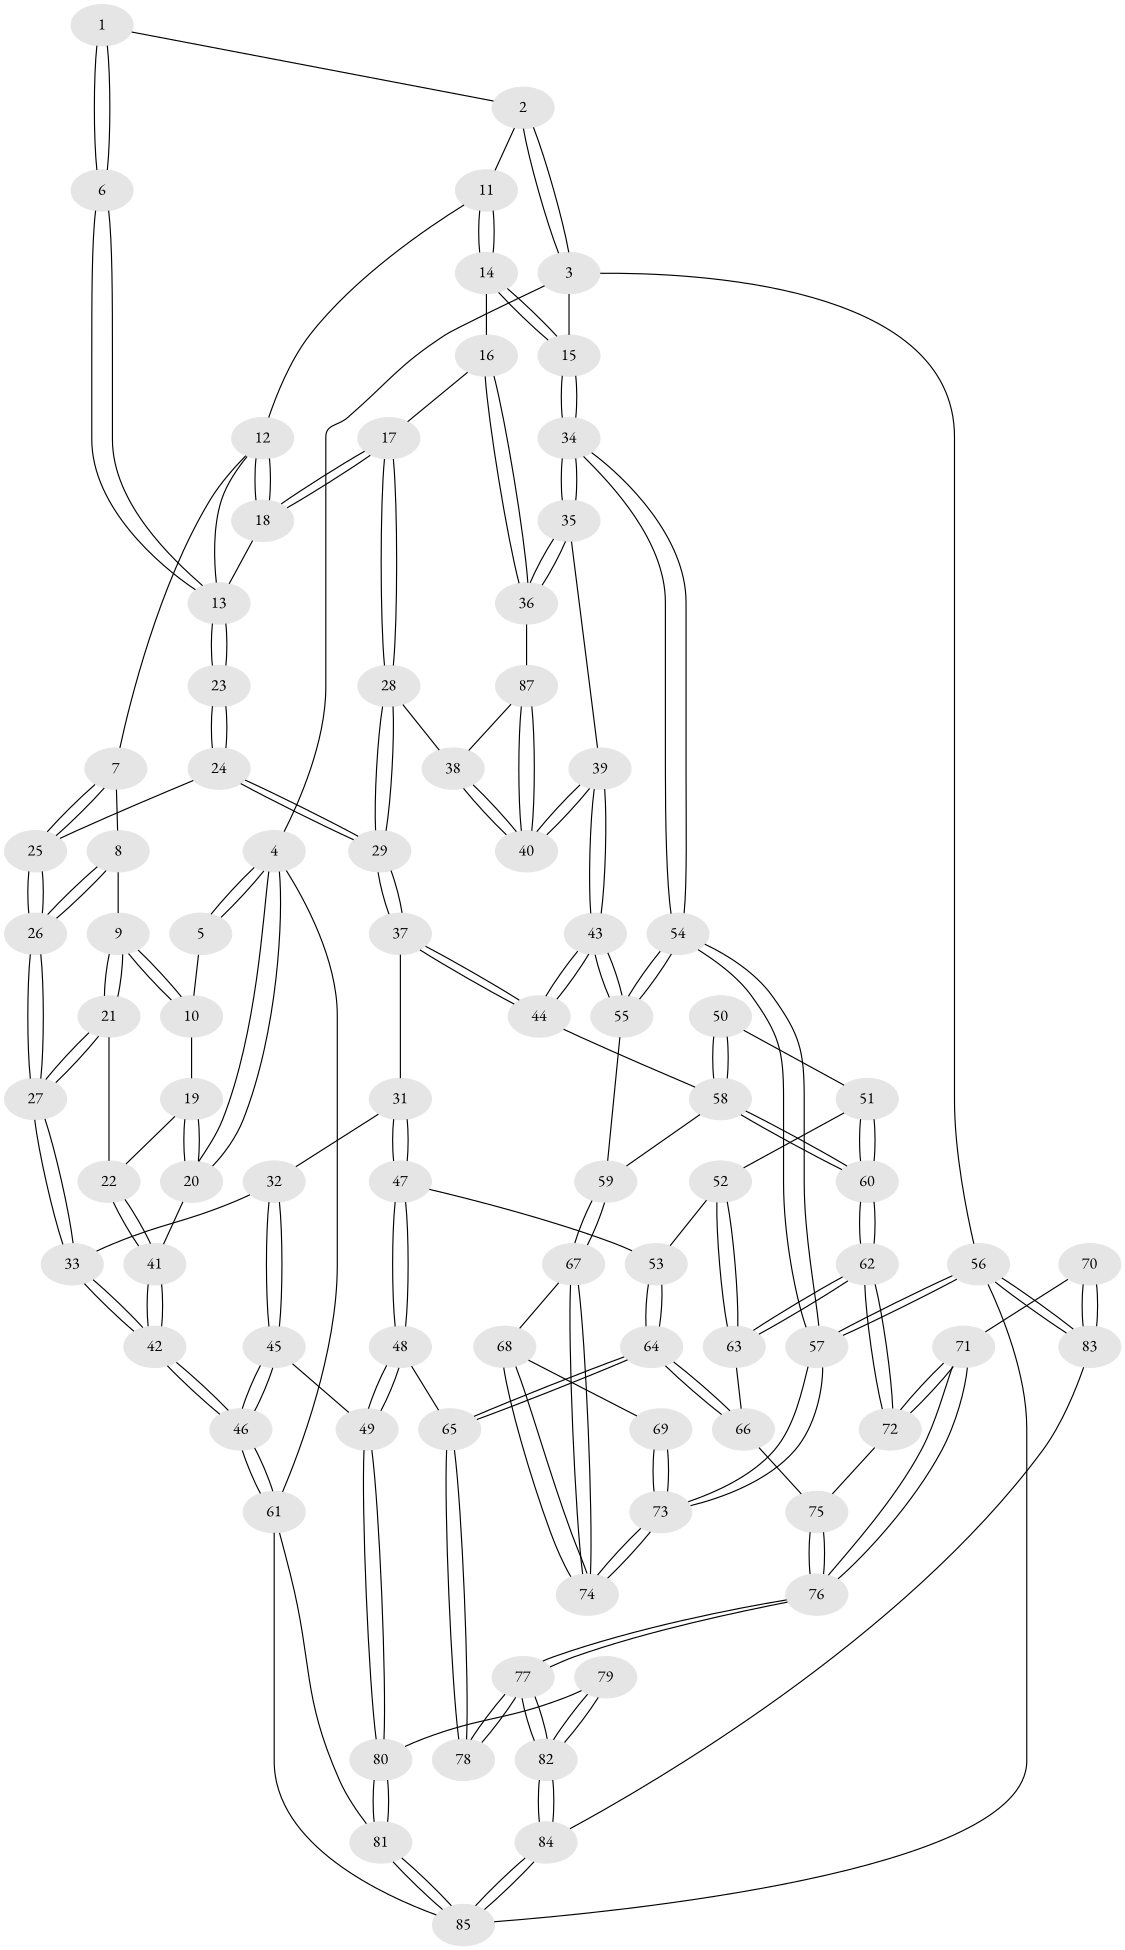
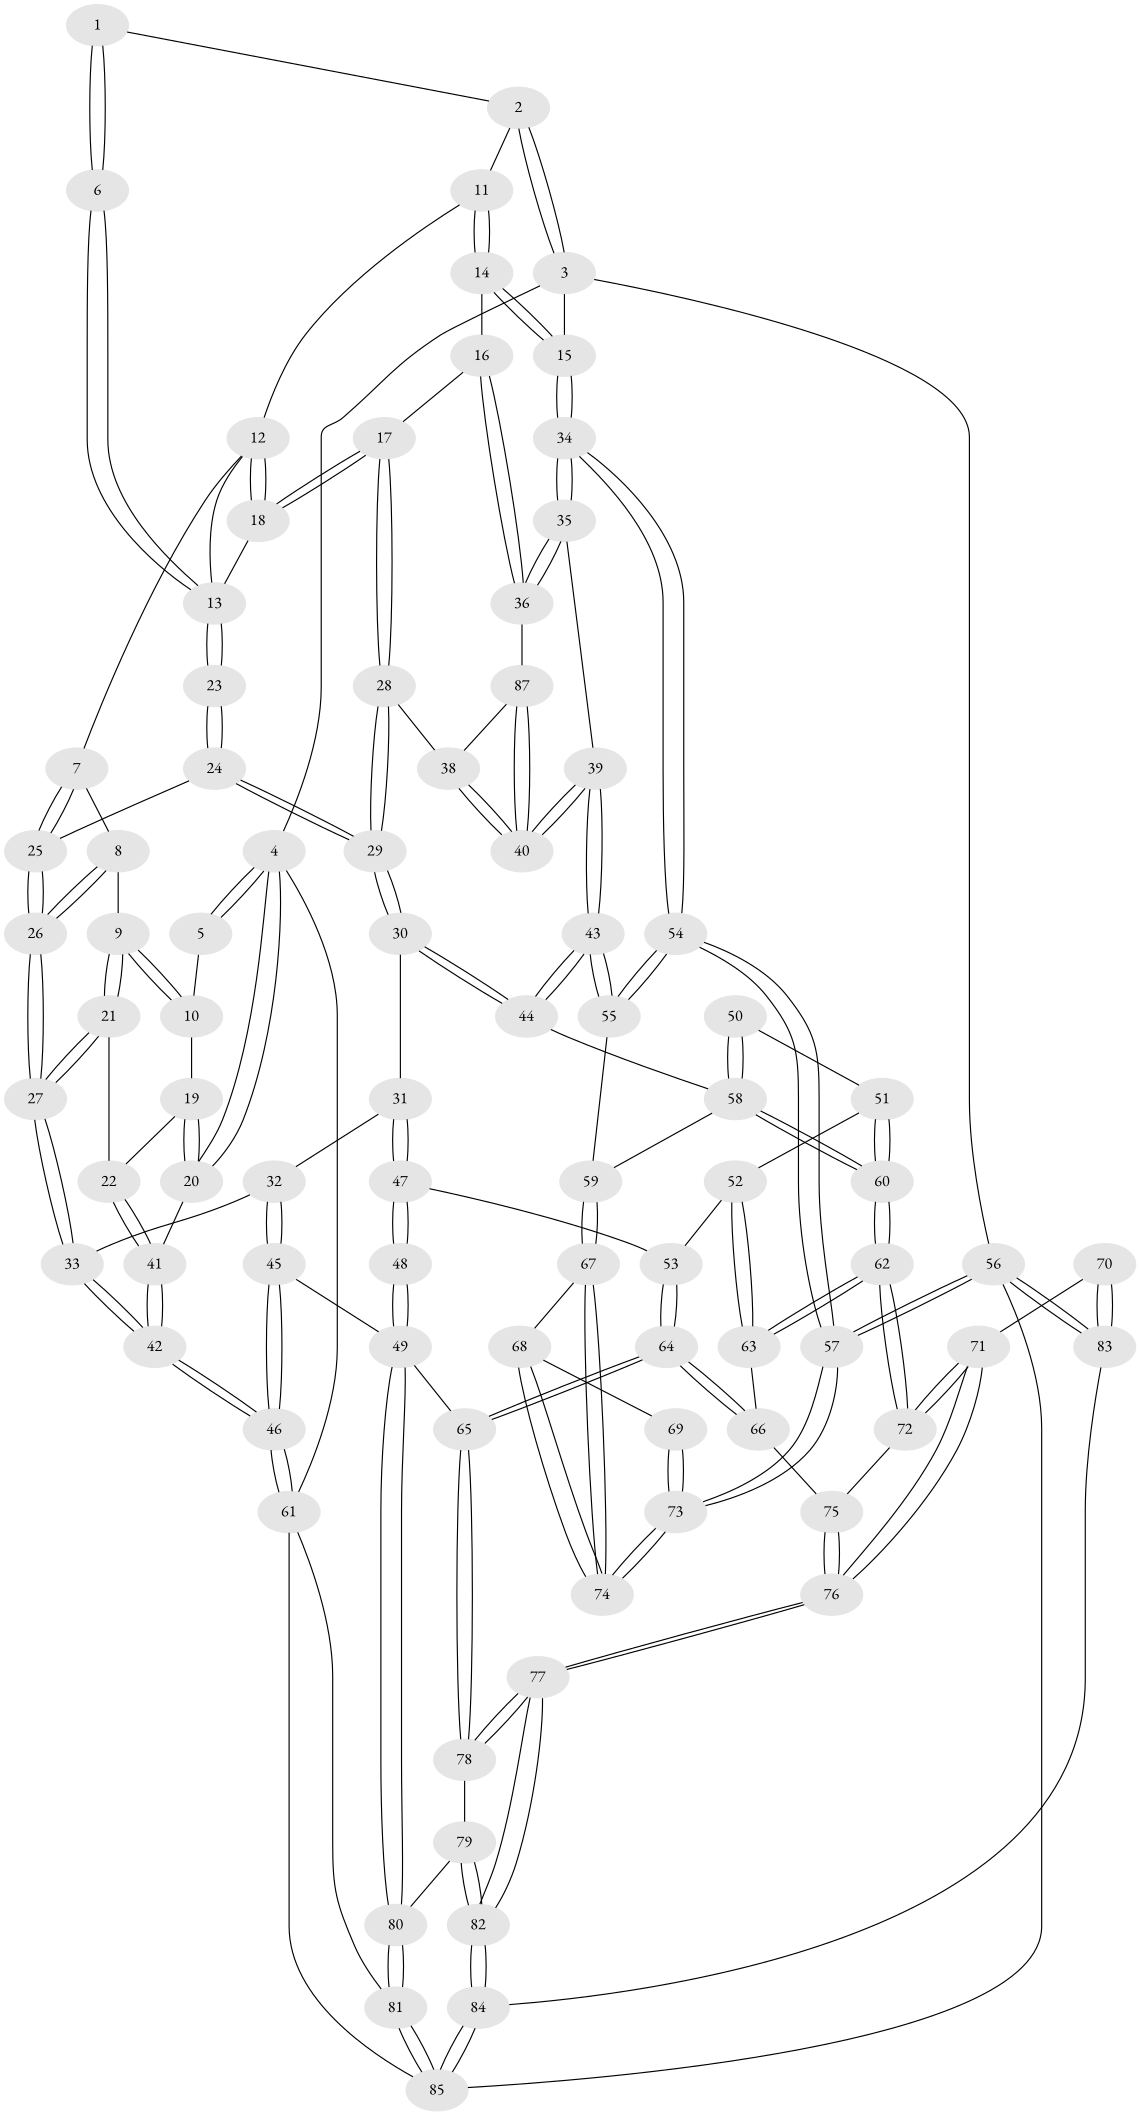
(400, 934) -> (400, 934)
(425, 1388) -> (433, 1388)
none -> (465, 1801)
